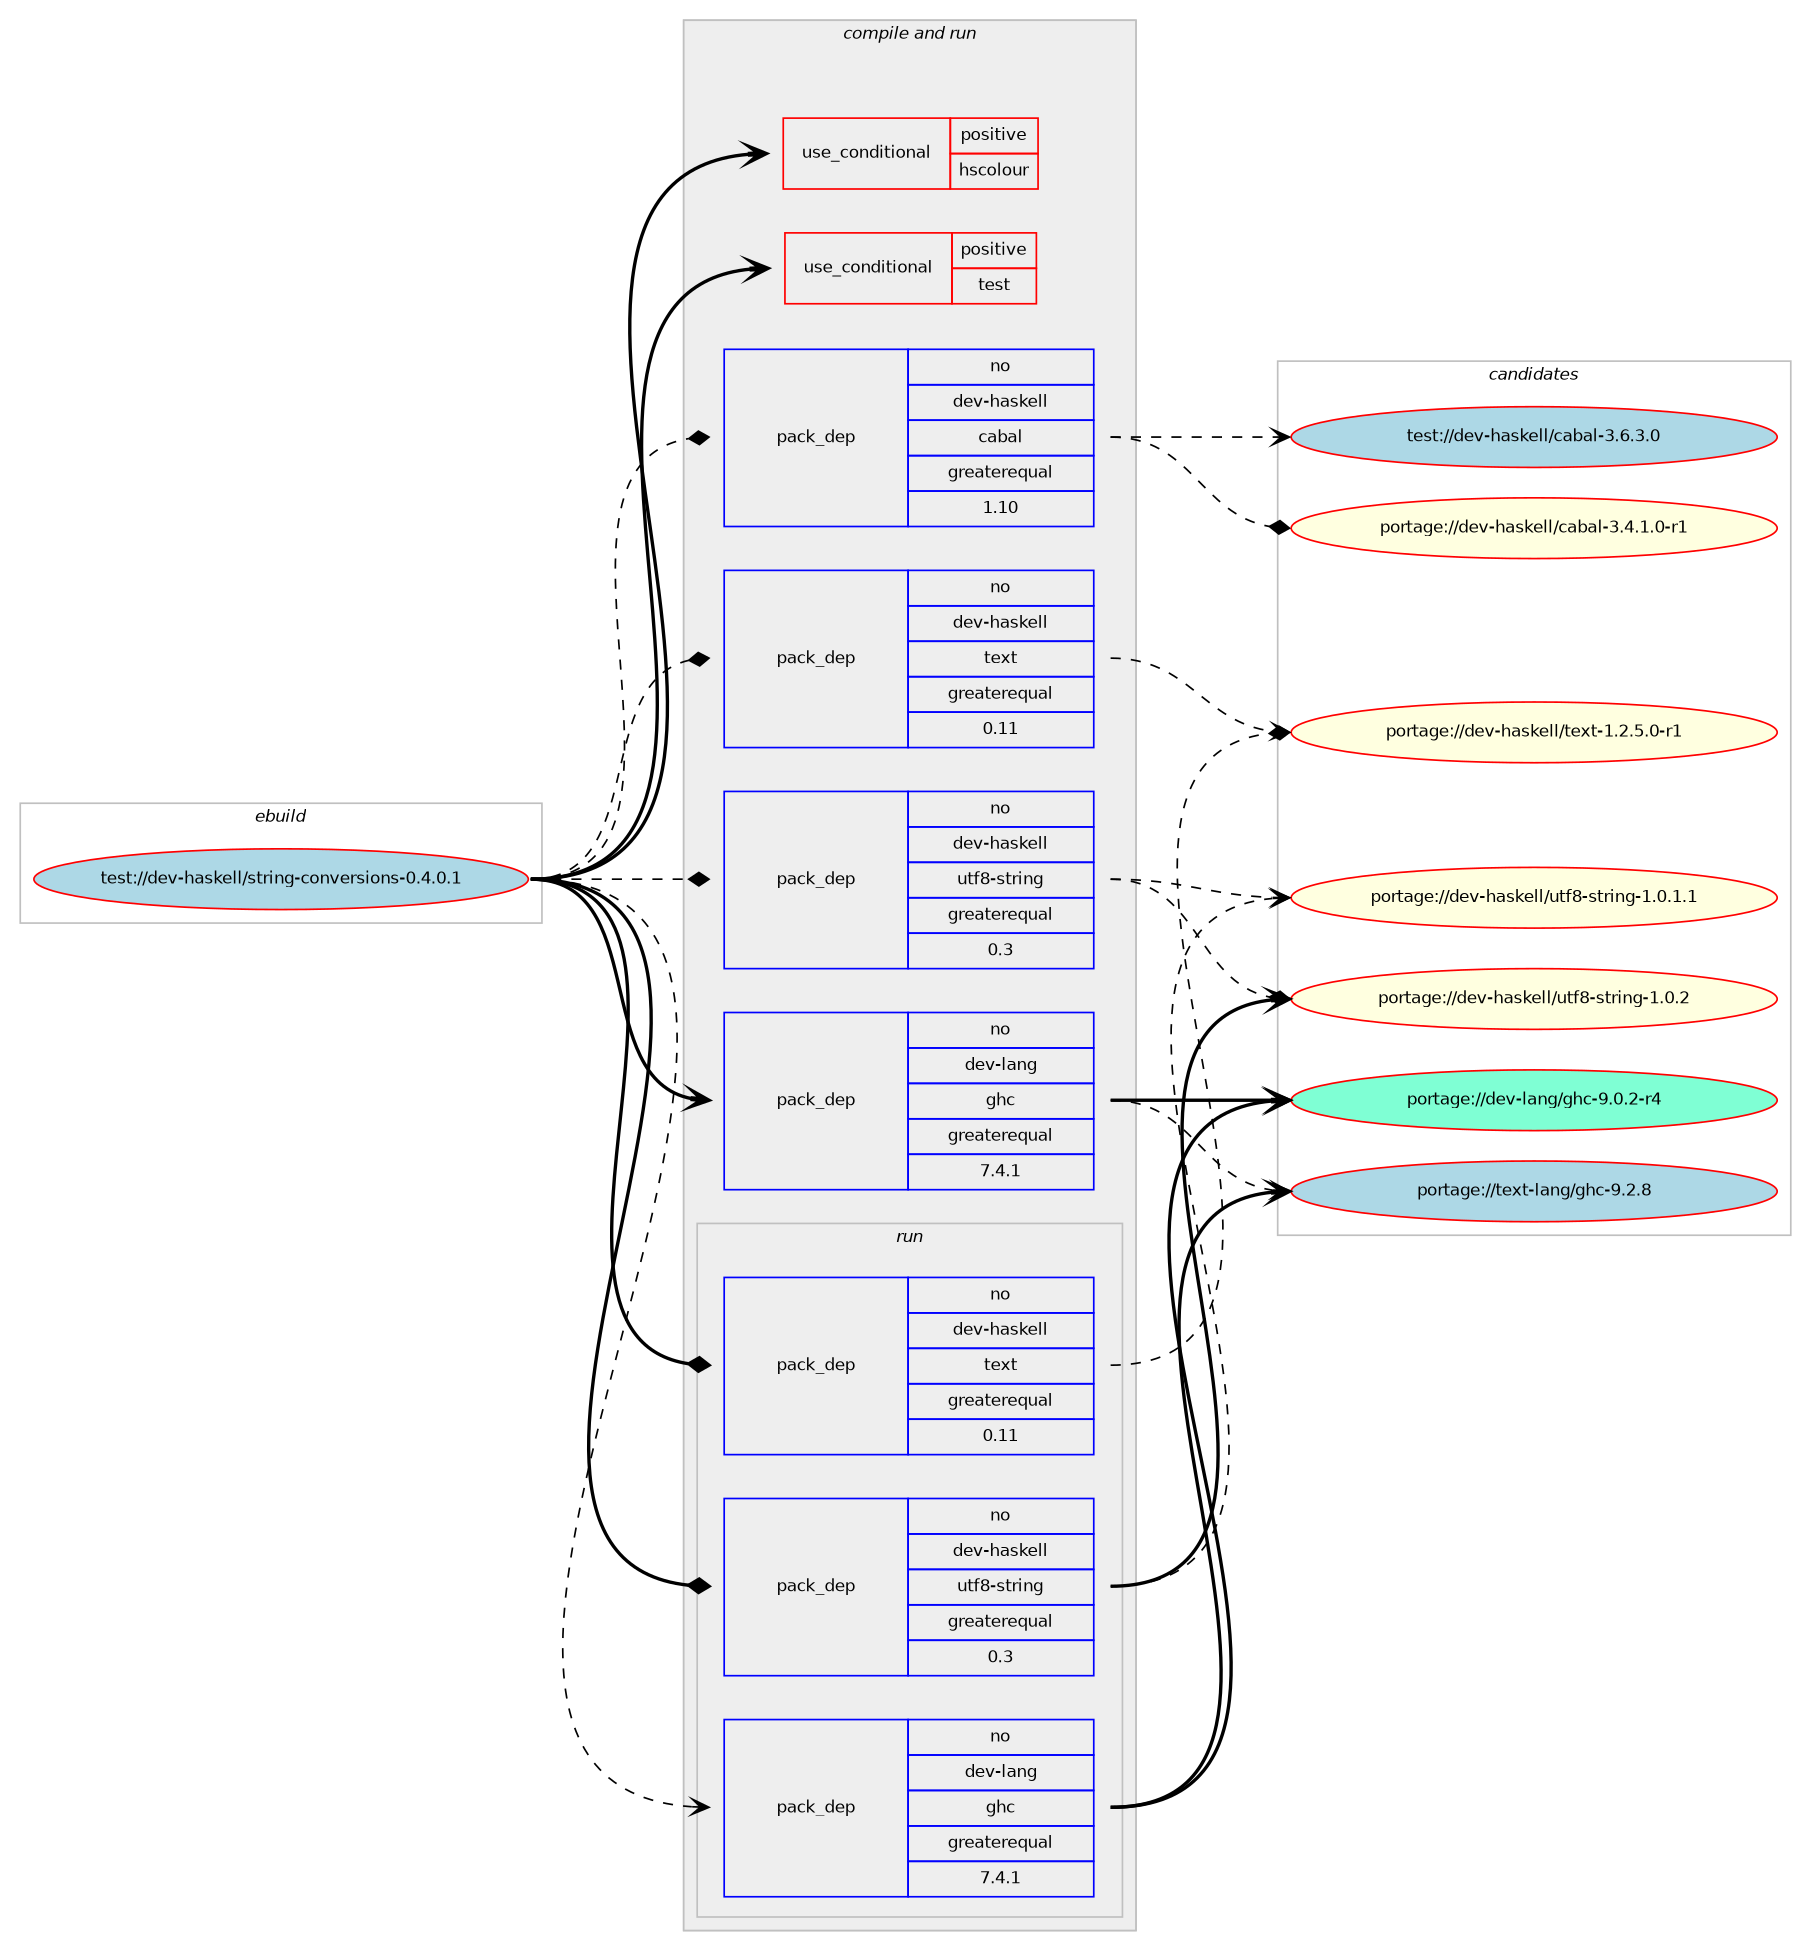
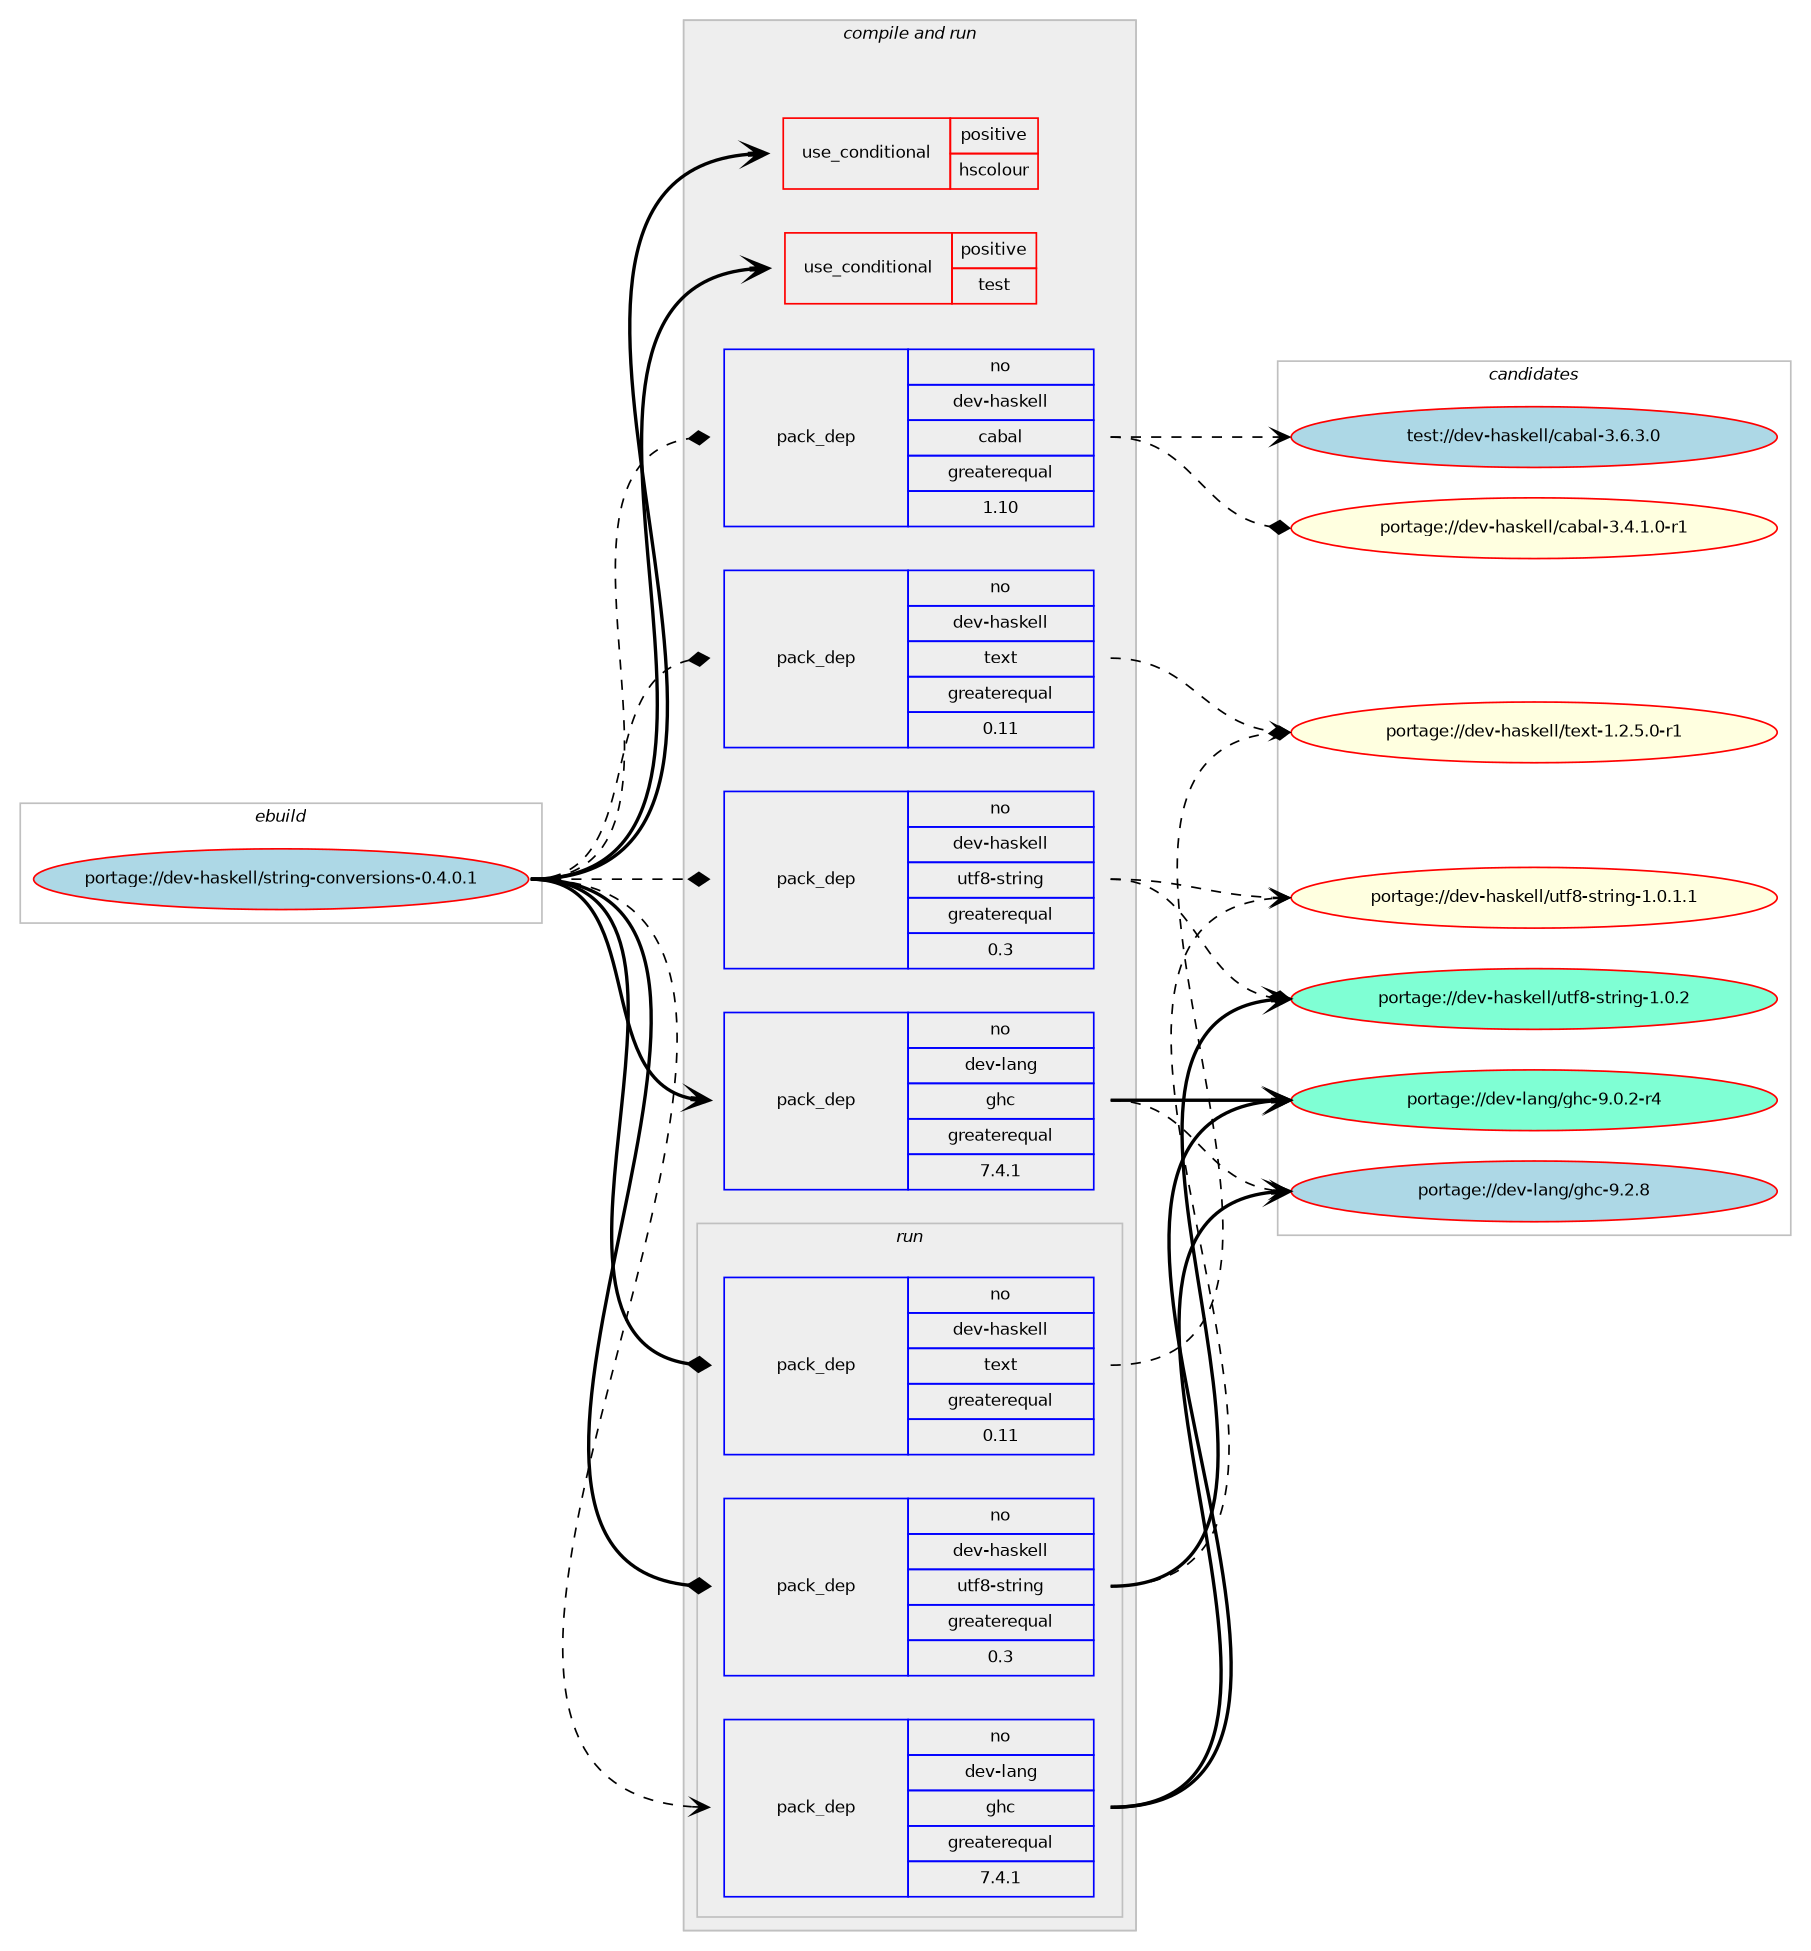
(281, 879) -> (281, 879)
(1534, 999) -> (1534, 999)
(1534, 1191) -> (1534, 1191)
